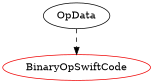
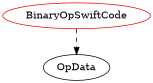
(77, 38) -> (77, 38)
